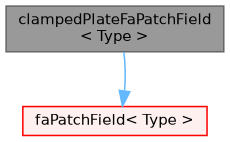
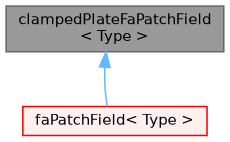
(125, 71) -> (105, 87)
